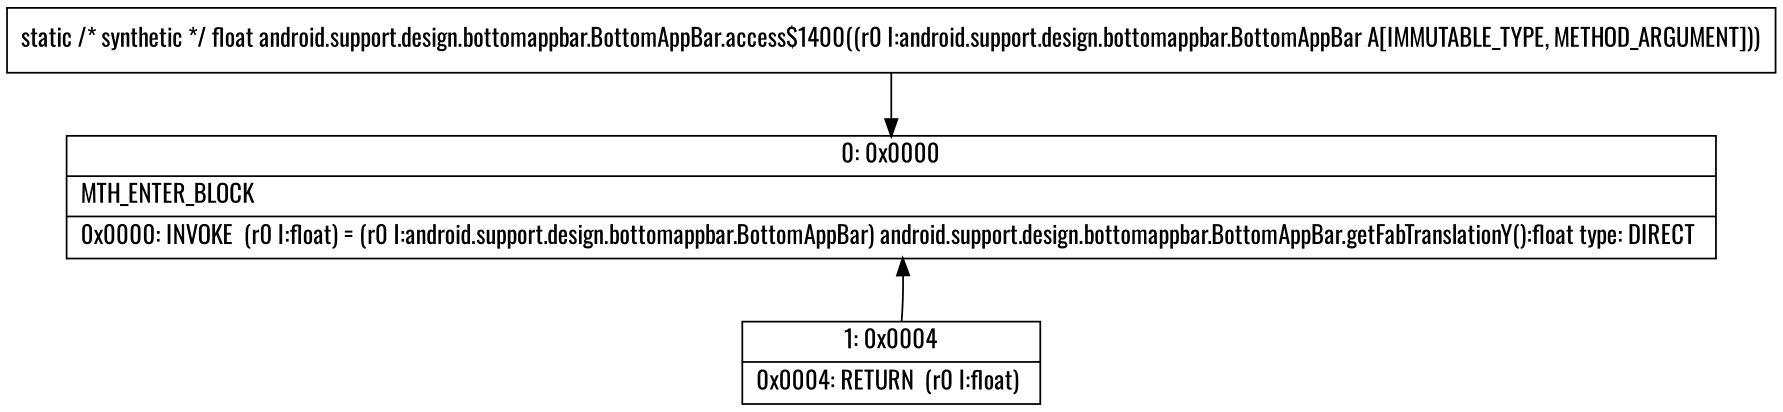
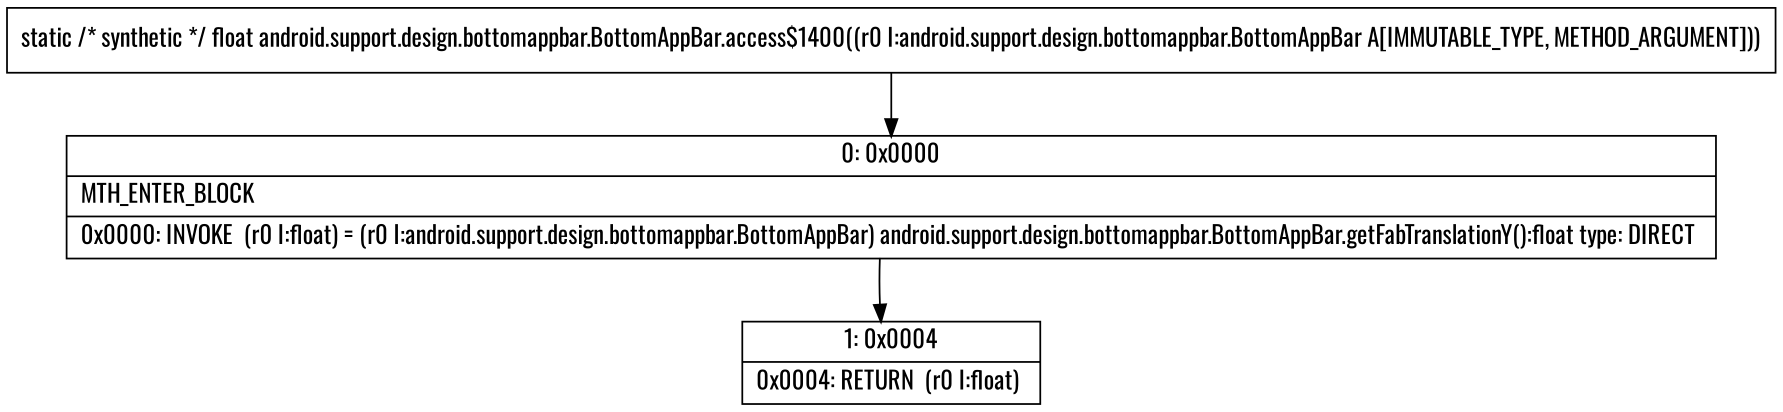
(903, 299) -> (879, 281)
